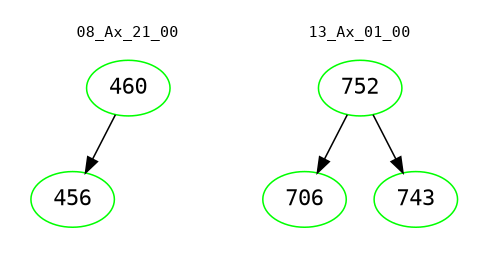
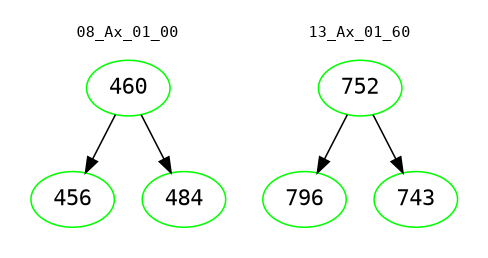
(128, 33) -> (128, 33)
(360, 33) -> (360, 33)
none -> (184, 199)
(305, 199) -> (305, 199)
